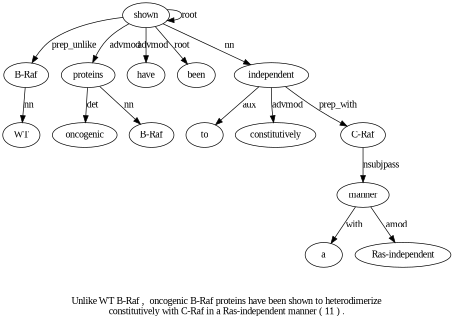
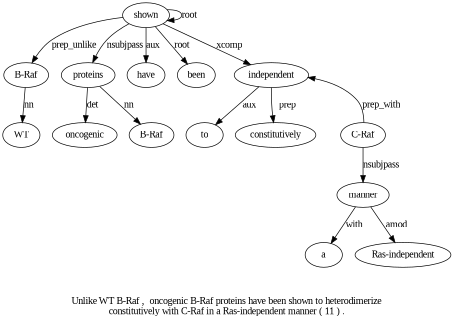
(125, 45) -> (125, 45)
(153, 45) -> (153, 45)
(229, 45) -> (229, 45)
(288, 105) -> (288, 105)
(312, 106) -> (348, 92)
